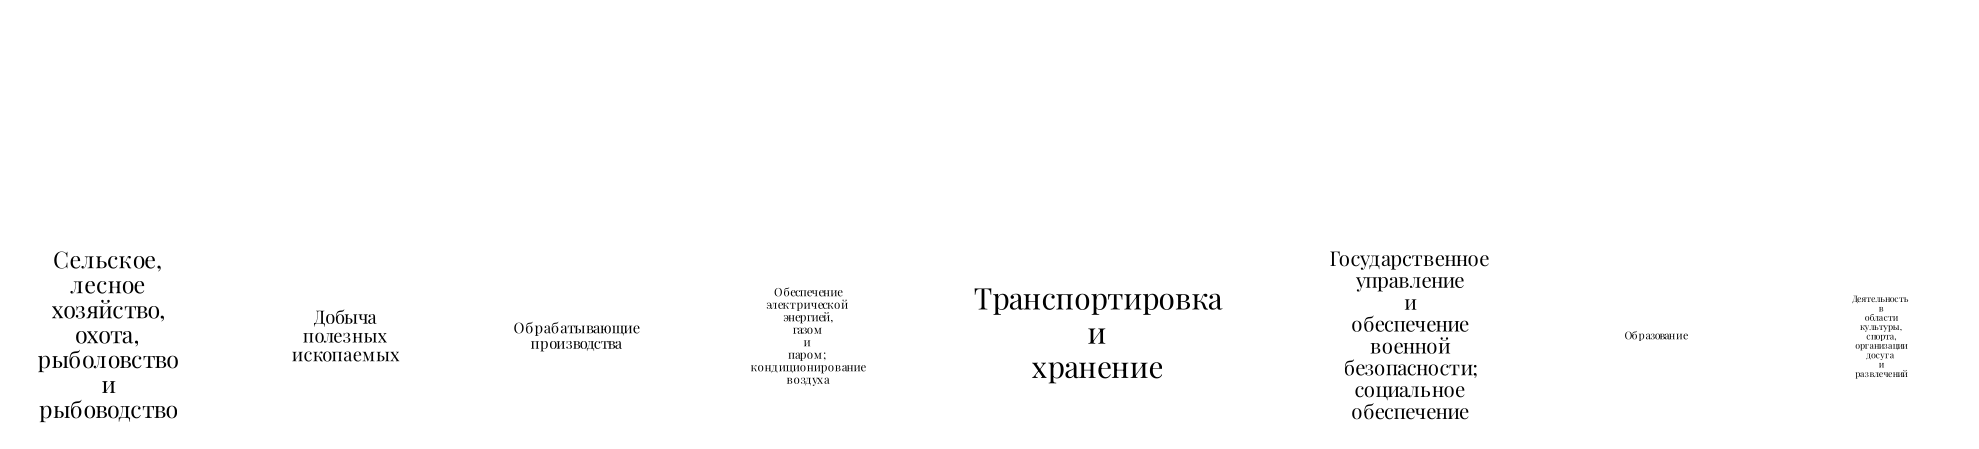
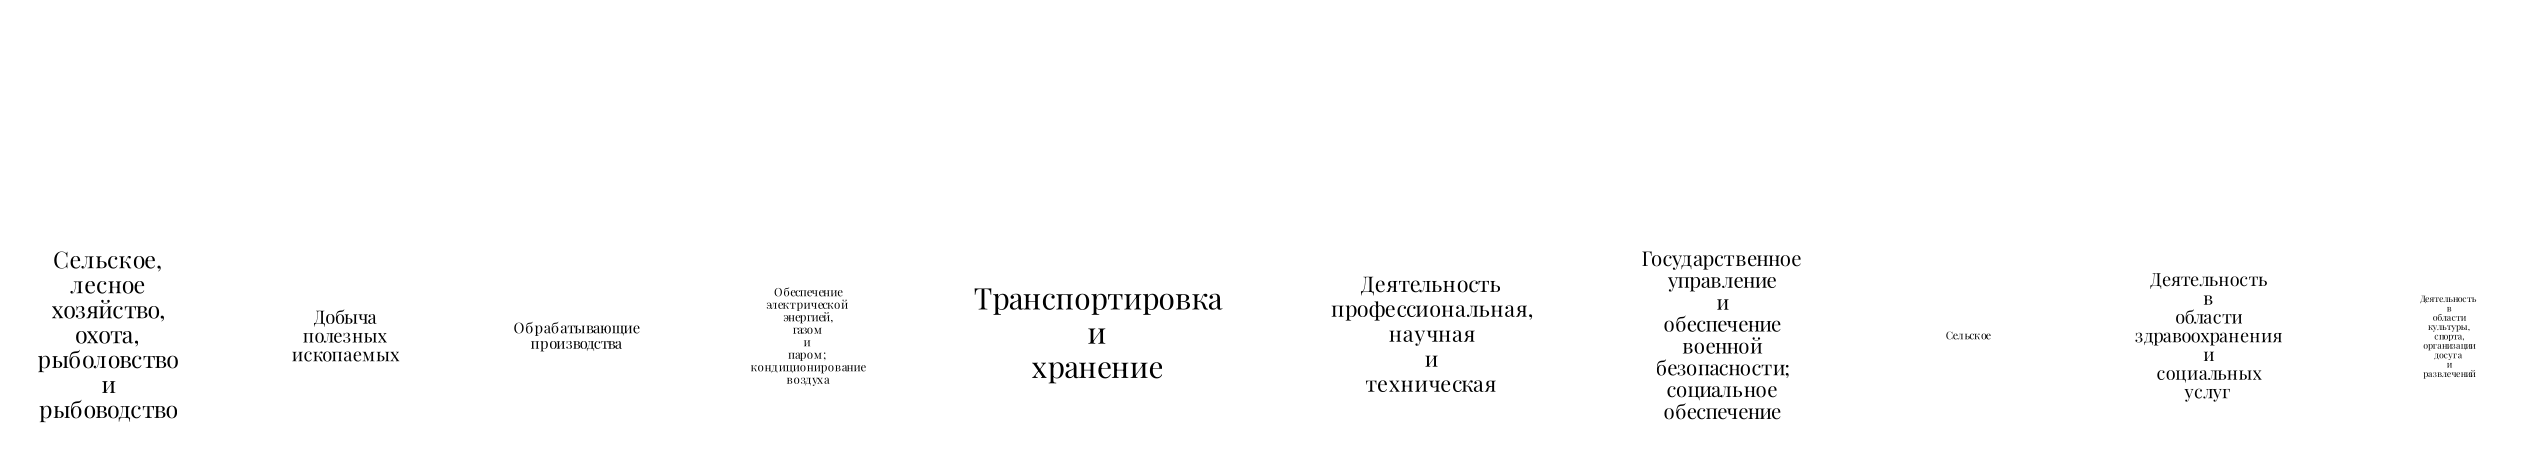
none -> (1432, 337)
(1657, 337) -> (1969, 337)
none -> (2210, 337)
